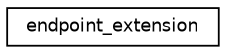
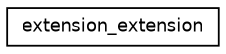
(113, 27) -> (113, 27)
